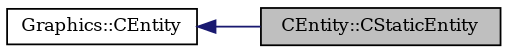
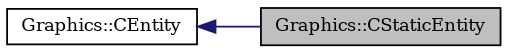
(381, 27) -> (381, 27)
